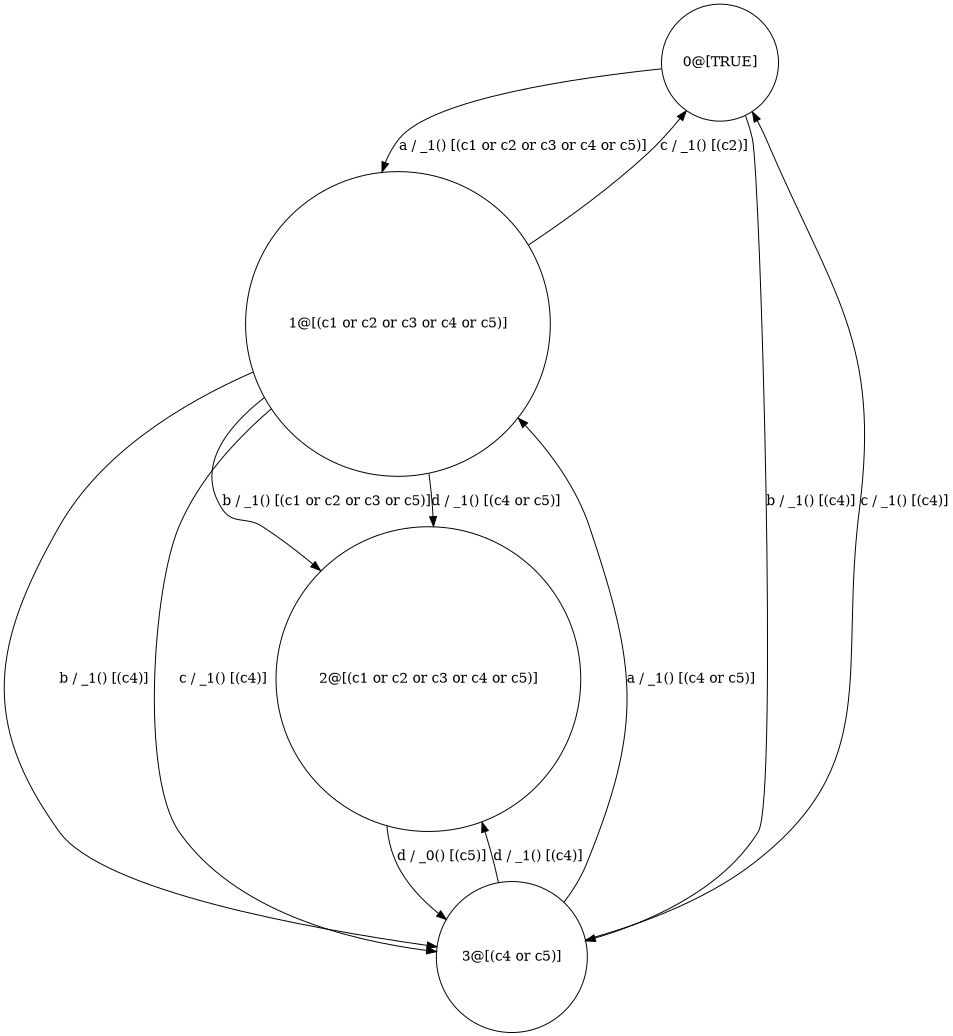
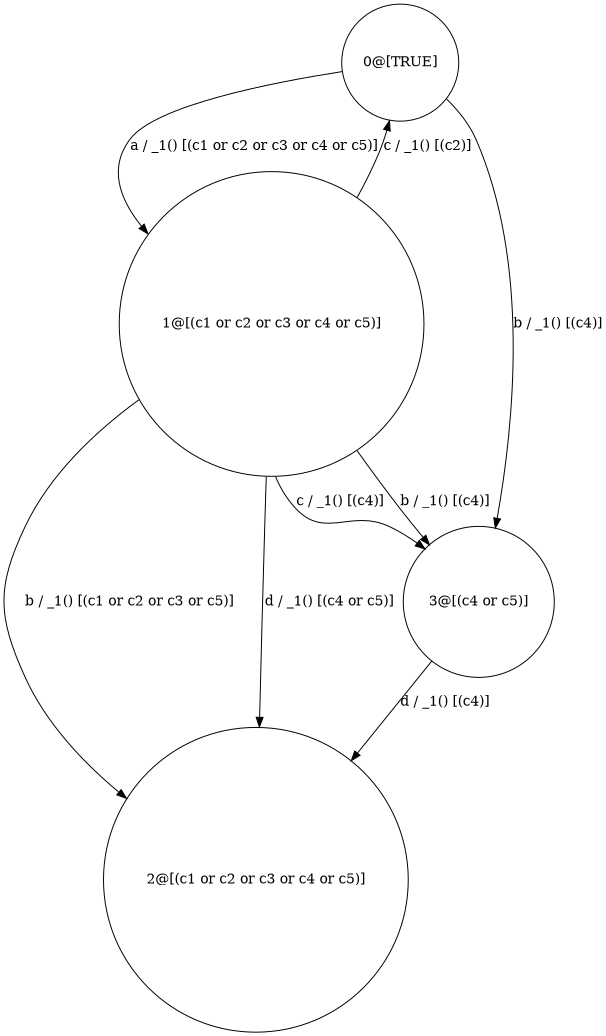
(853, 590) -> none
(624, 658) -> none
(403, 875) -> none
